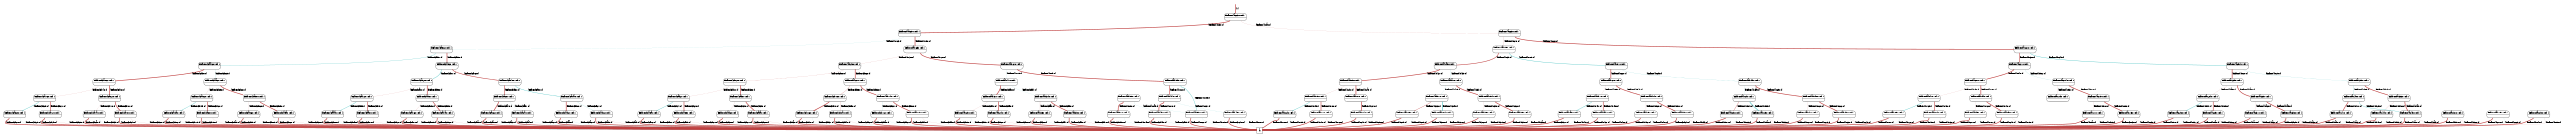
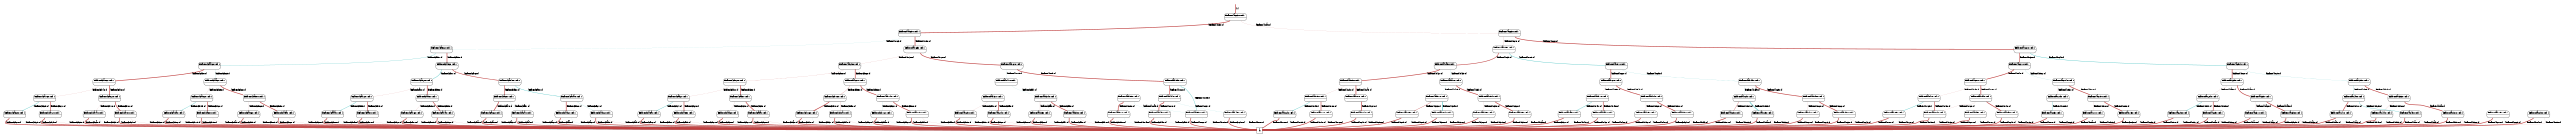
(999, 90) -> none
(1975, 106) -> (1959, 105)
(2406, 106) -> (2423, 106)
none -> (2052, 114)
